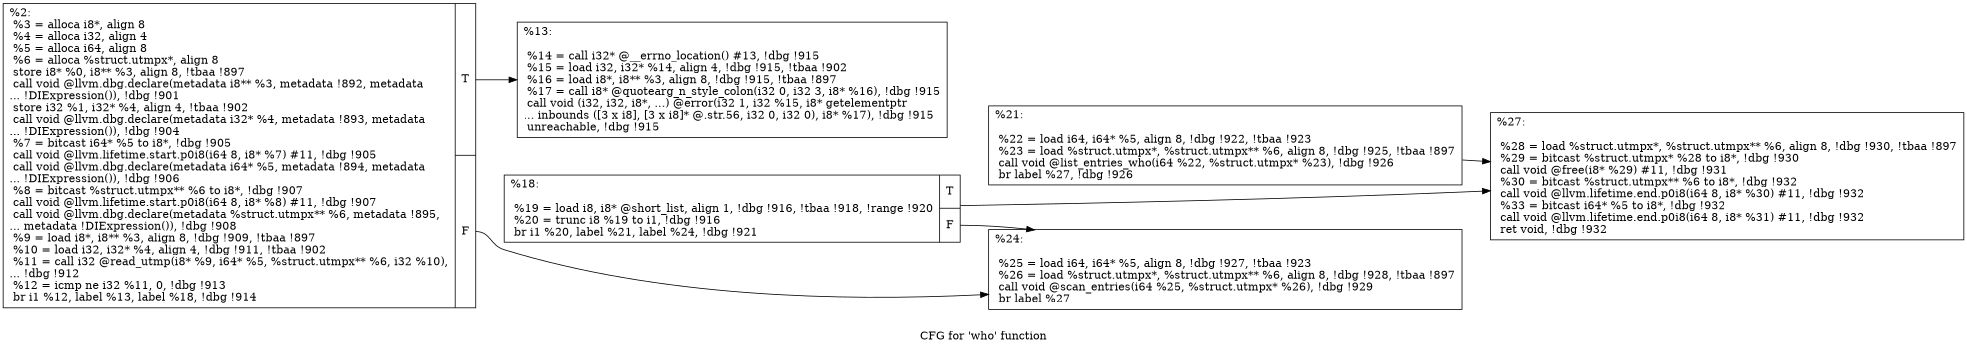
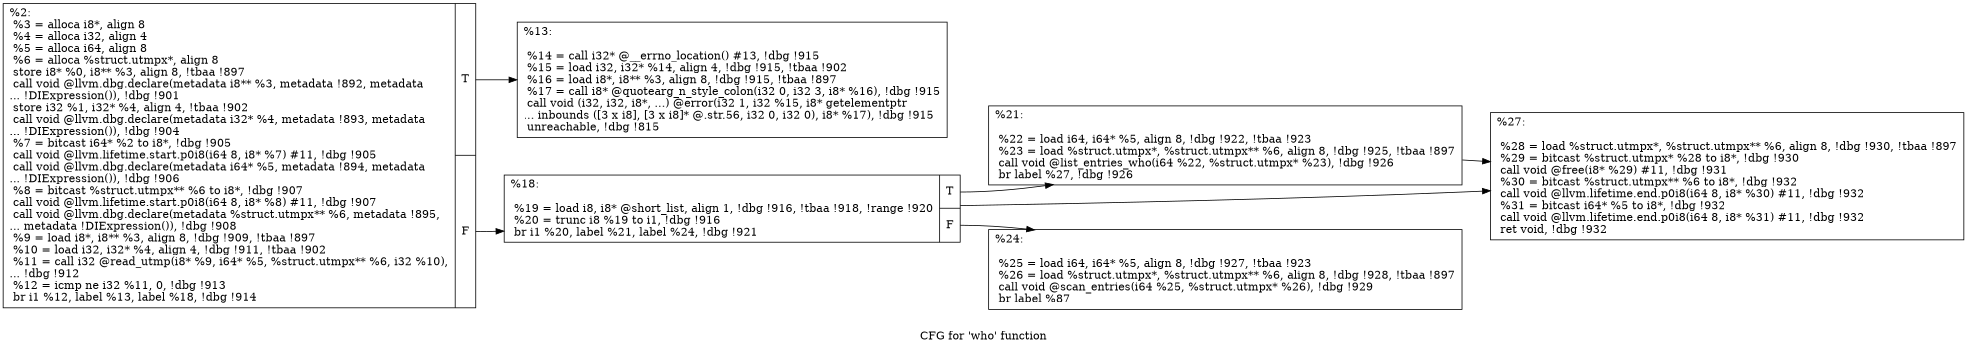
(592, 127) -> (592, 127)
(121, 143) -> (121, 143)
none -> (1003, 190)
(1611, 206) -> (1611, 206)
(723, 290) -> (486, 231)
(1033, 299) -> (1033, 299)
